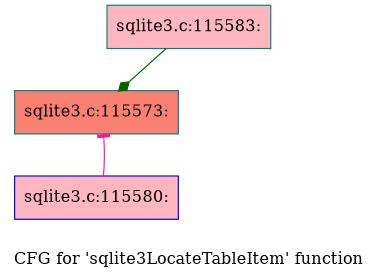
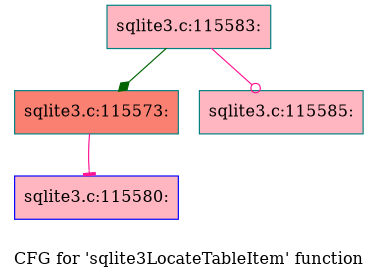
none -> (281, 112)
(104, 158) -> (89, 152)
